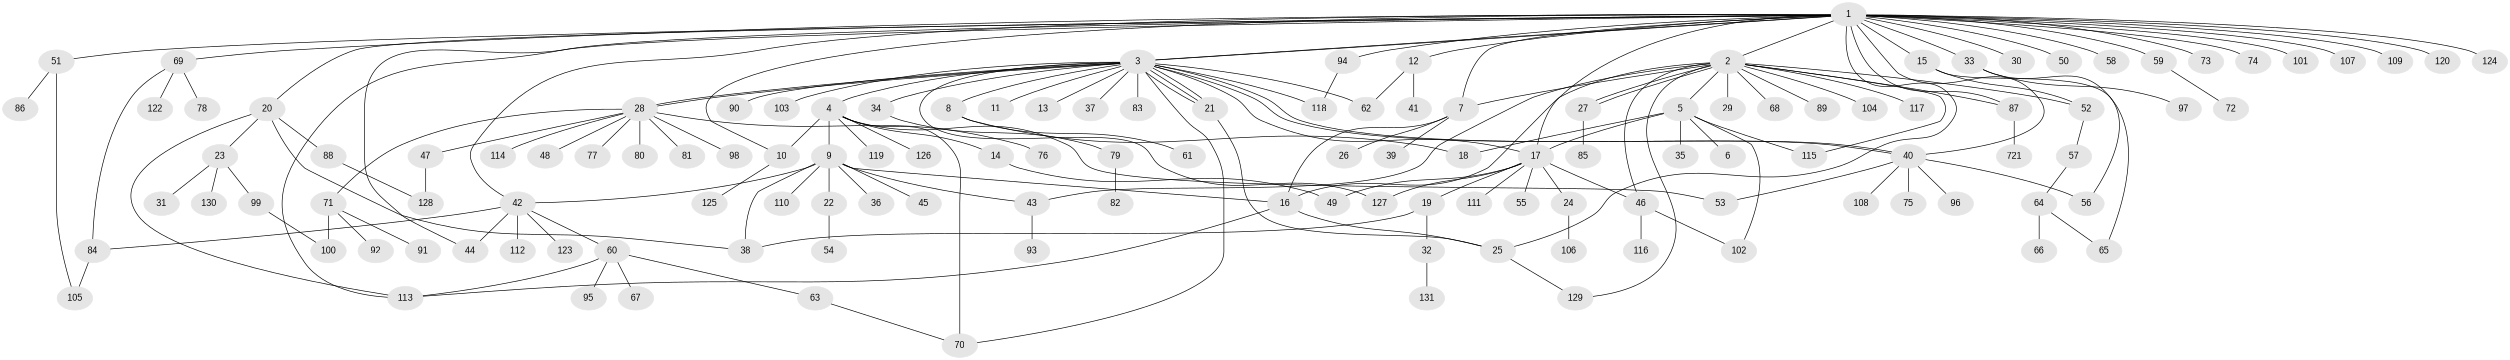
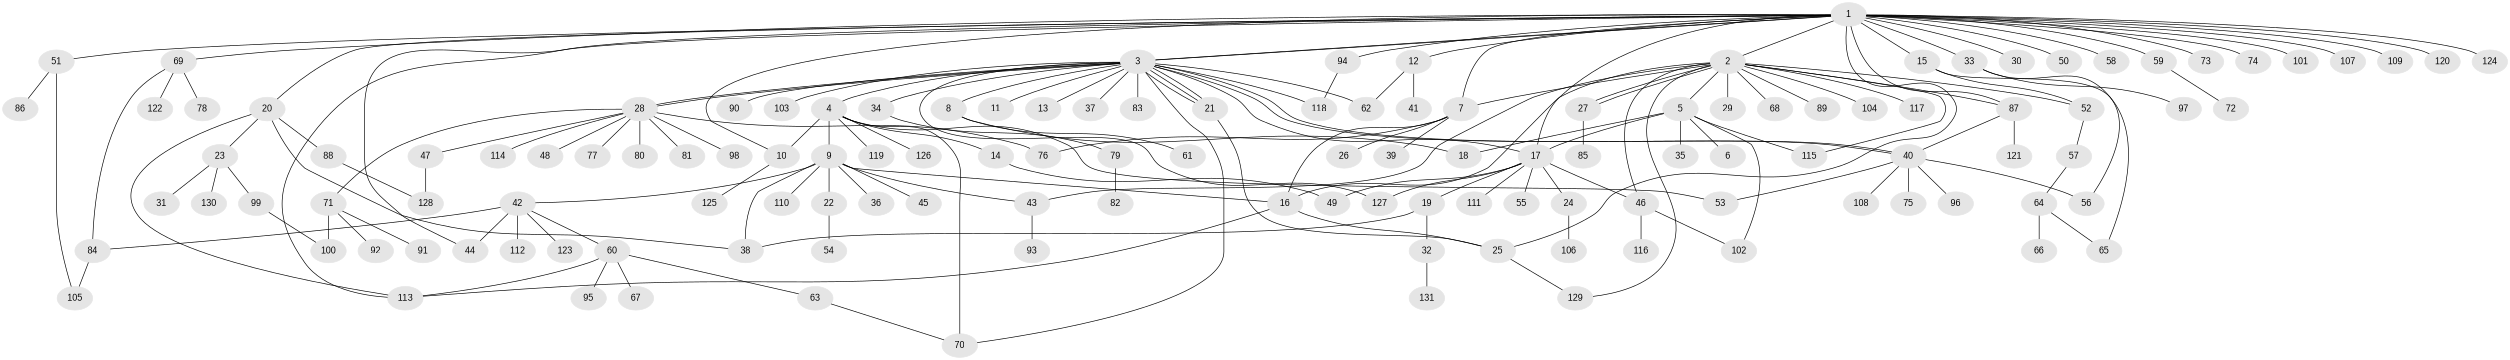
(851, 39) -> none
(2043, 109) -> (1961, 133)
none -> (1254, 138)
(2014, 156) -> (2014, 156)
